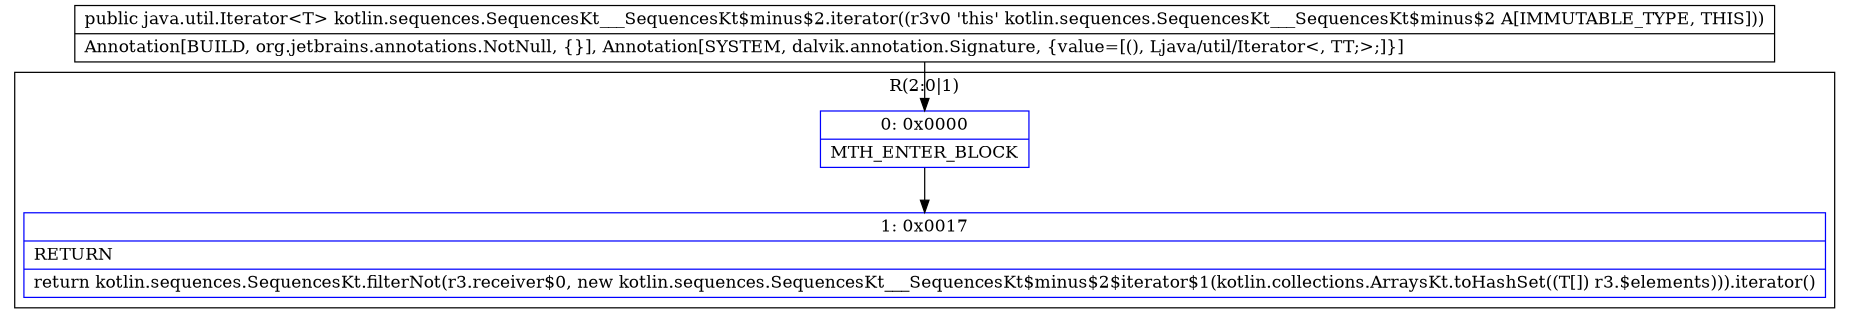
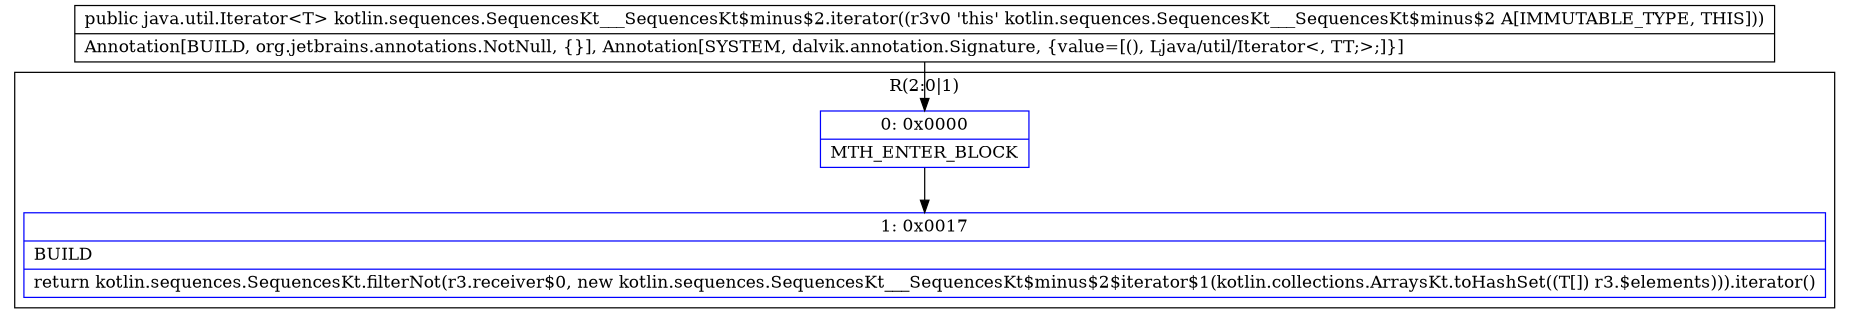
(74, 254) -> (64, 254)
